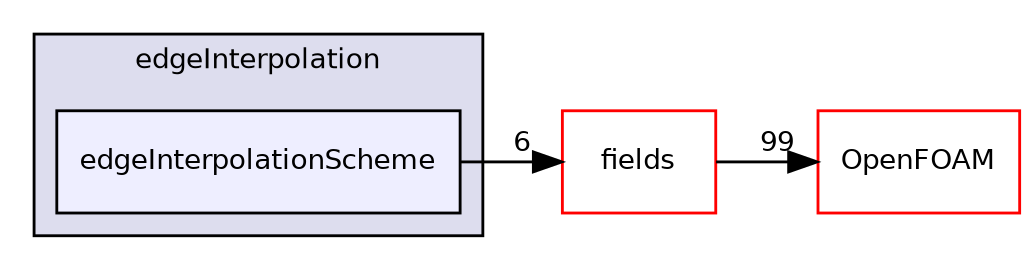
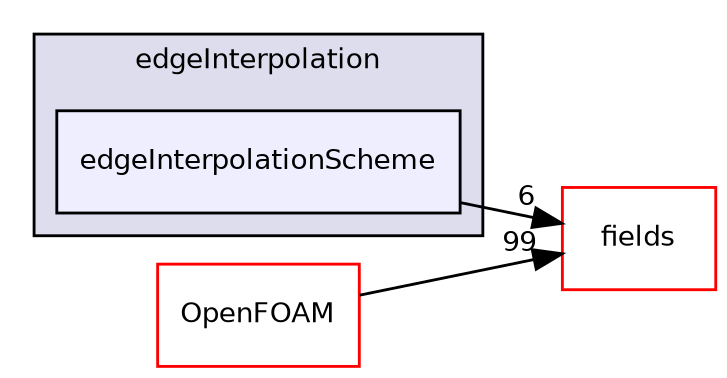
(752, 162) -> (447, 277)
